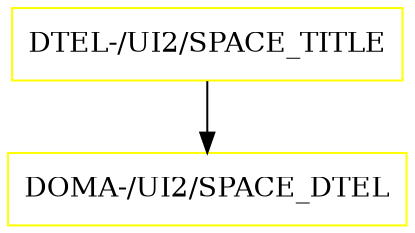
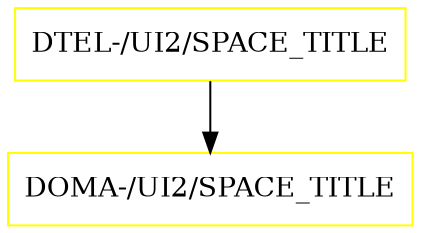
(207, 189) -> (210, 189)
